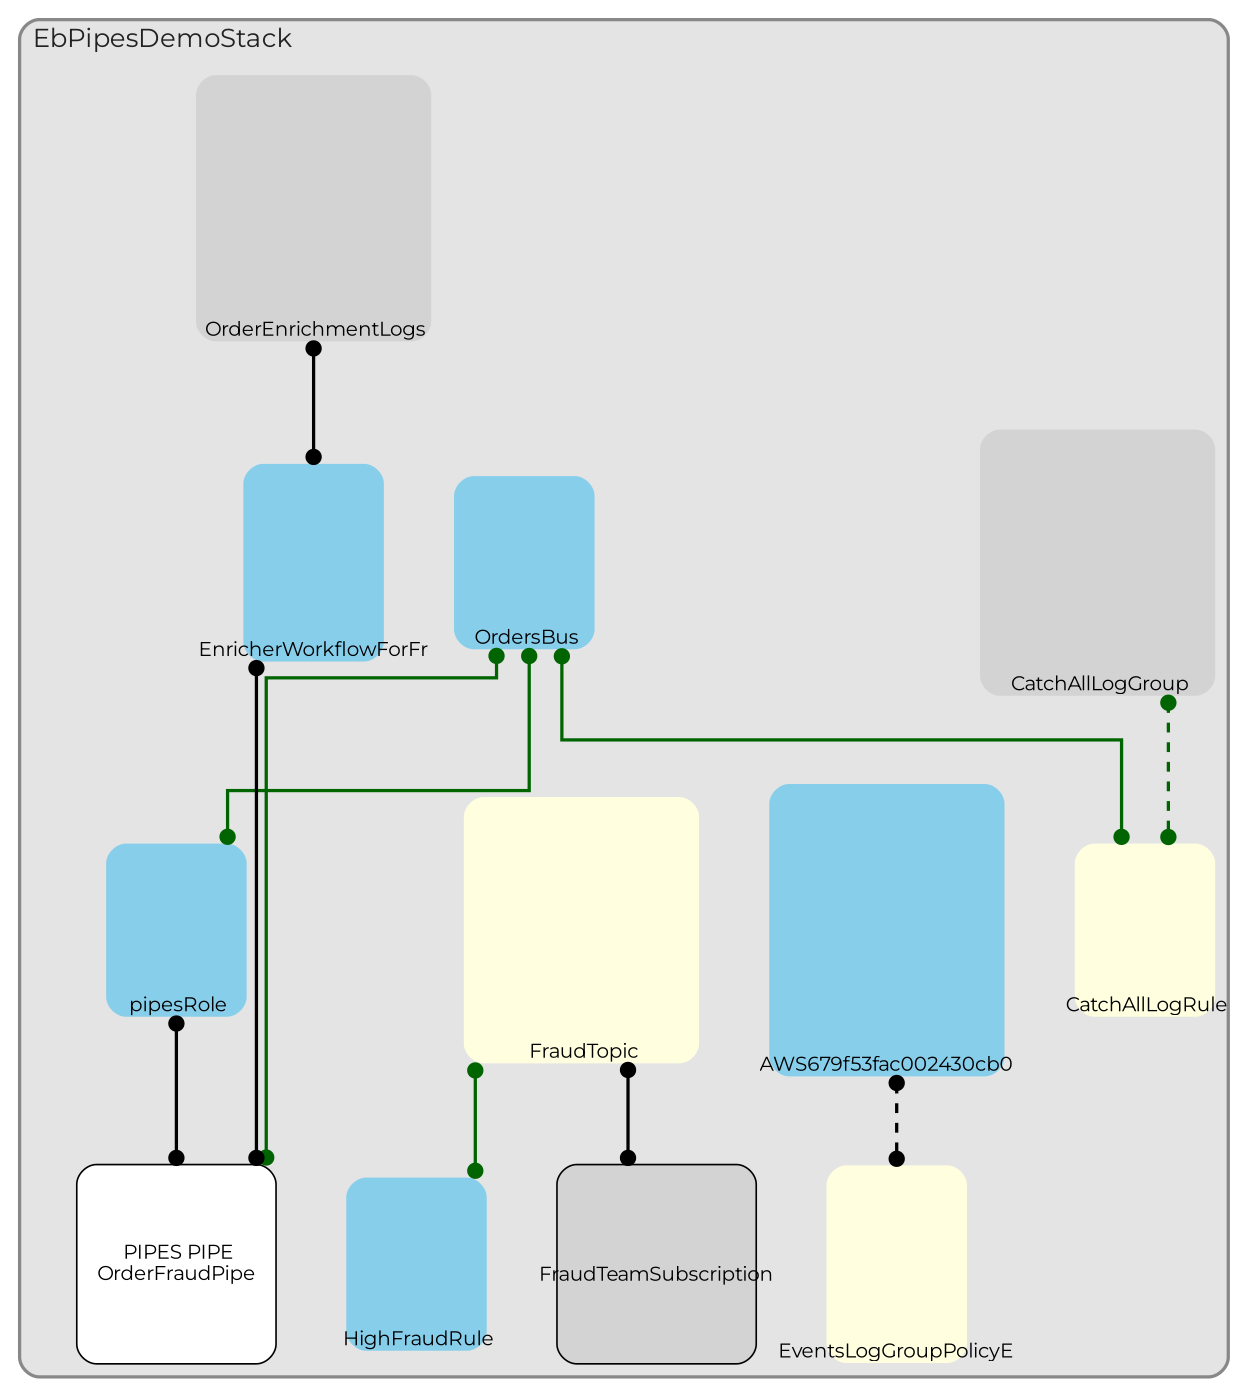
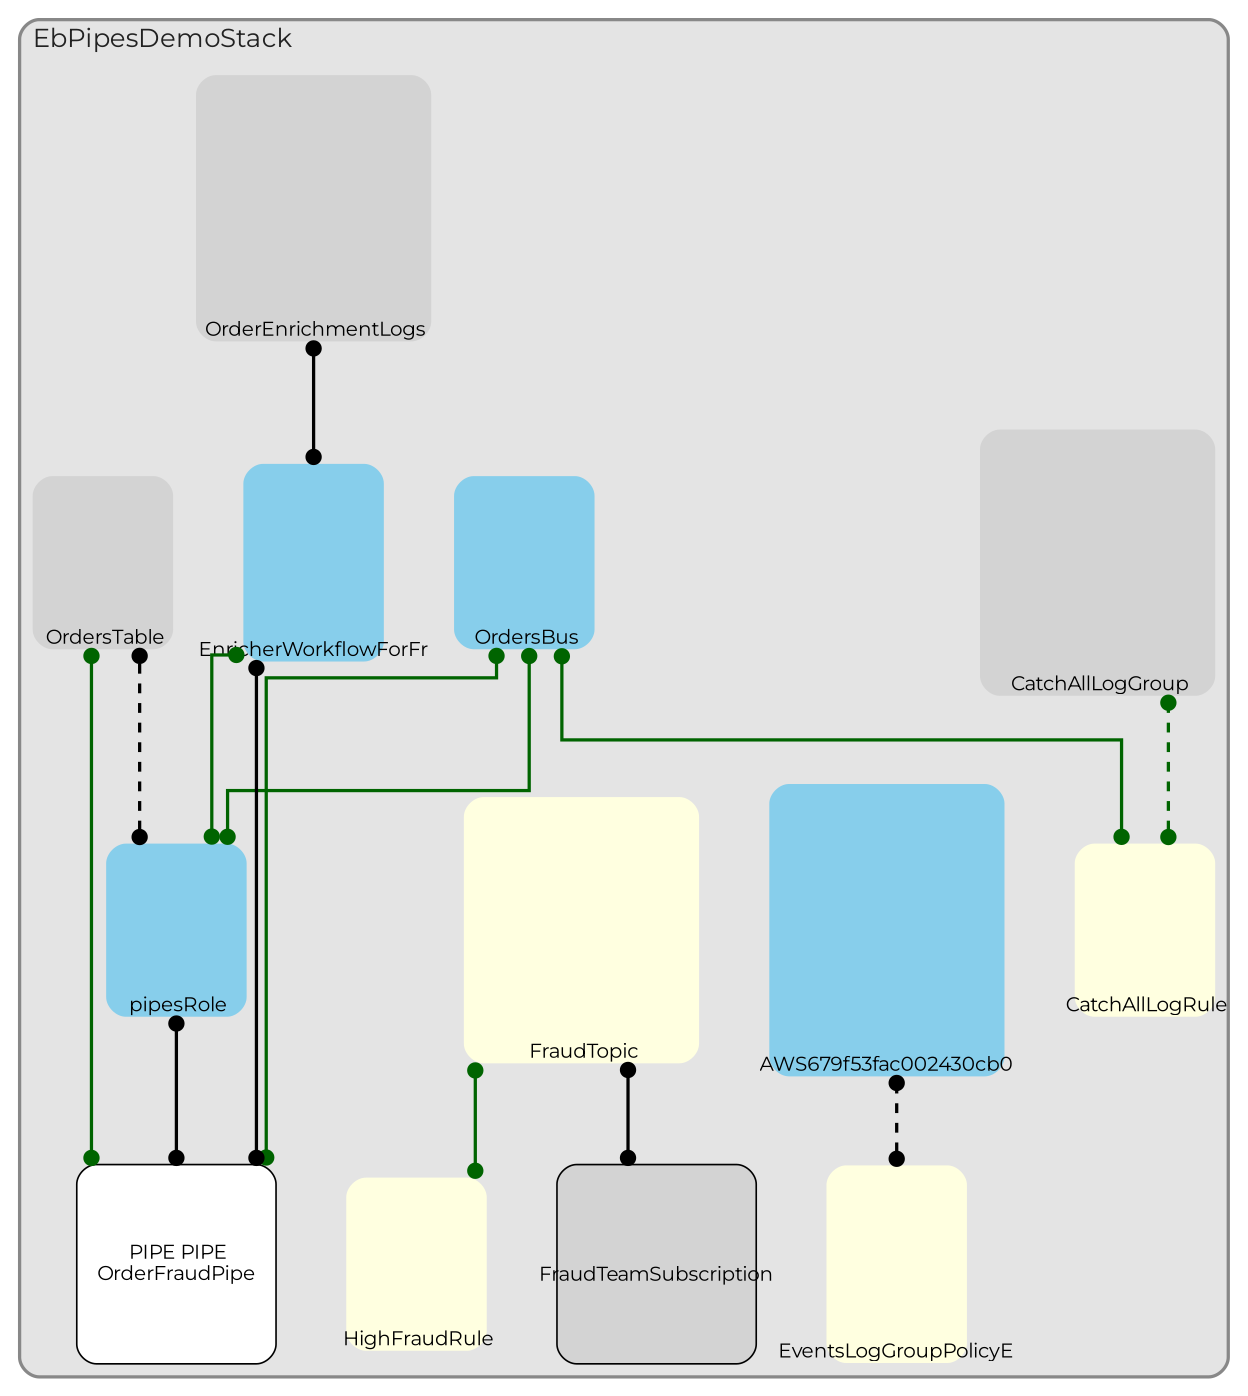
none -> (103, 563)
none -> (212, 733)
(176, 1264) -> (176, 1264)
(416, 1264) -> (416, 1264)
